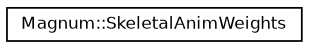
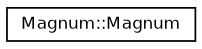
(154, 24) -> (101, 24)
